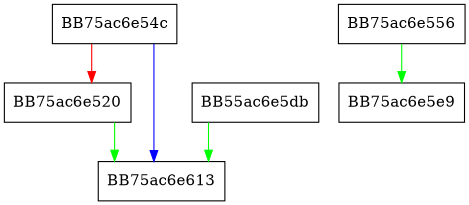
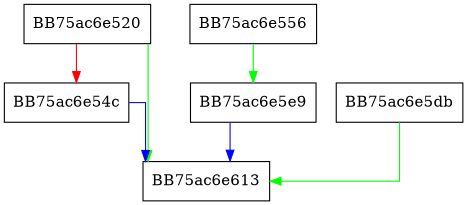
(92, 58) -> (76, 58)
(255, 103) -> (400, 103)
none -> (230, 136)
